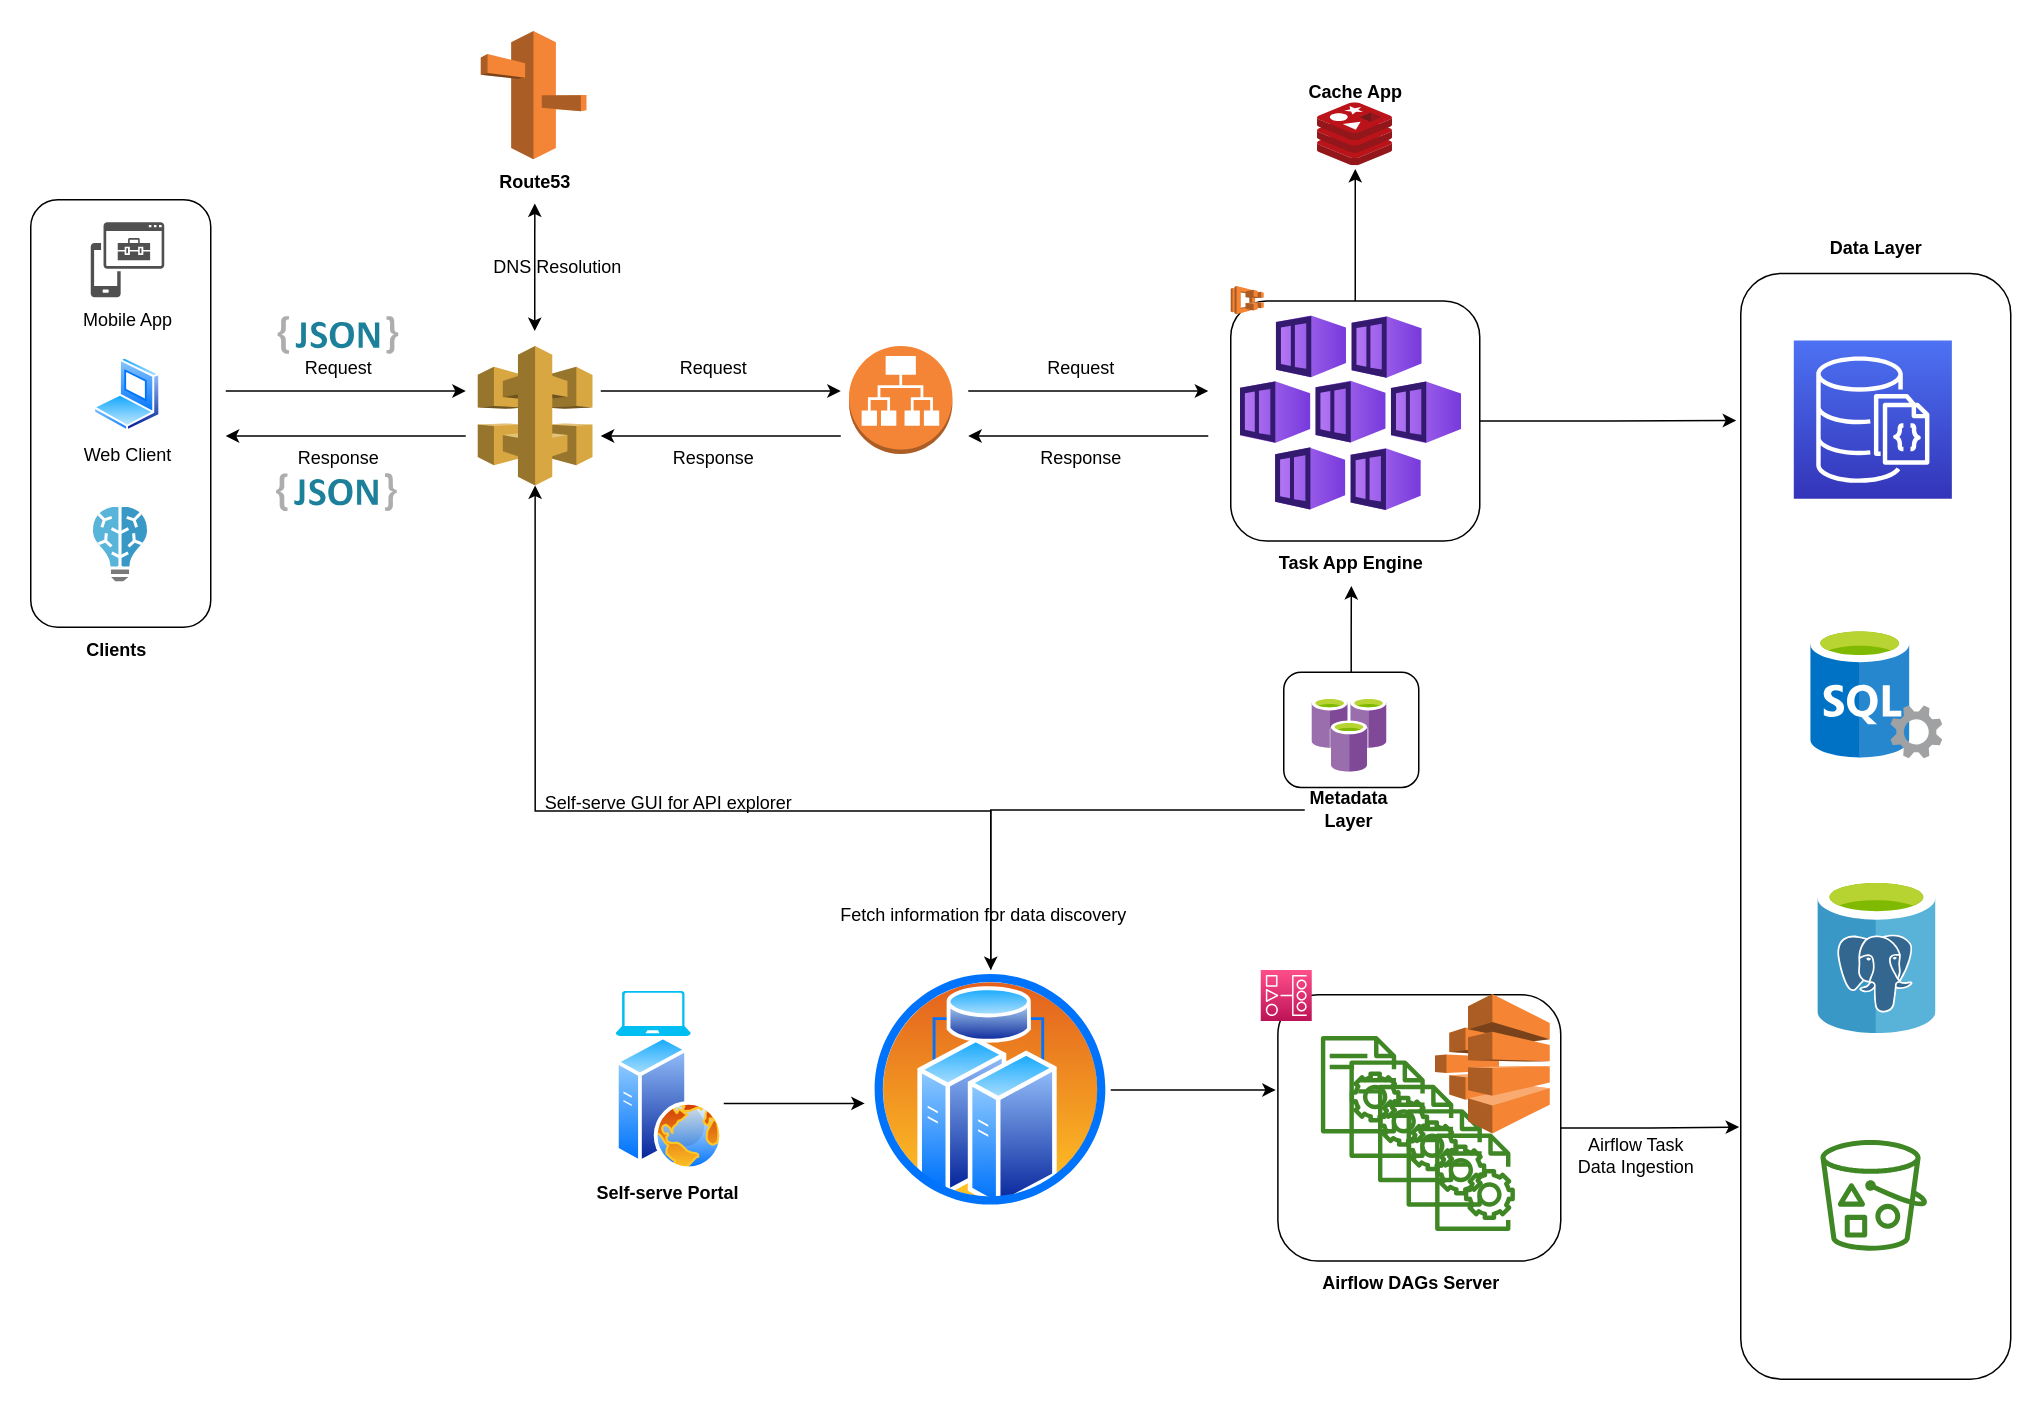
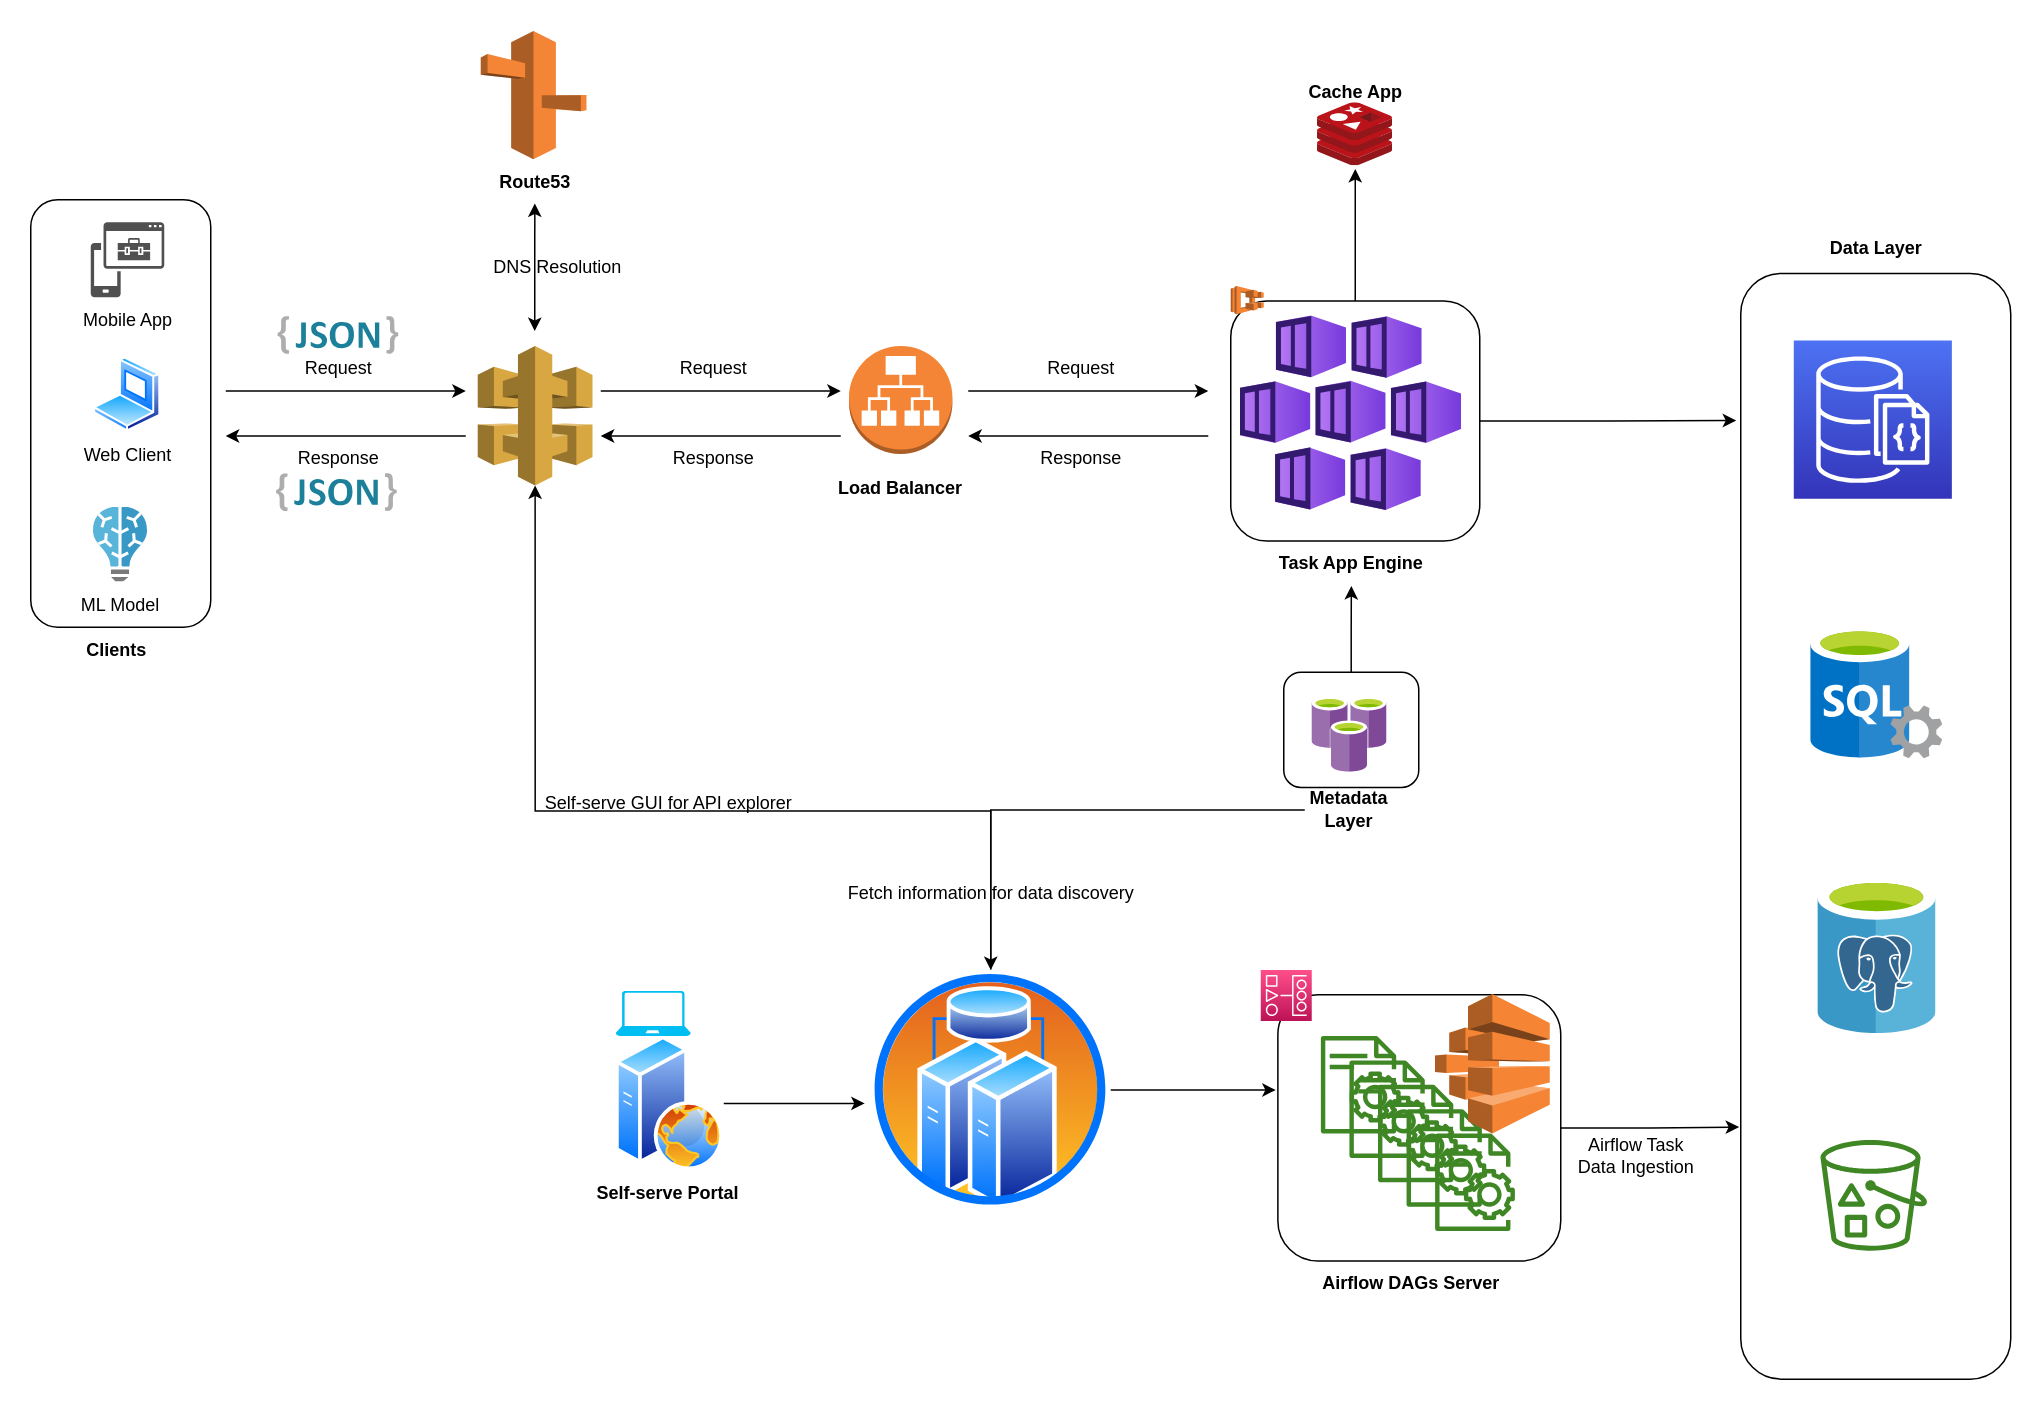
none -> (901, 488)
none -> (121, 605)
(983, 916) -> (991, 893)
